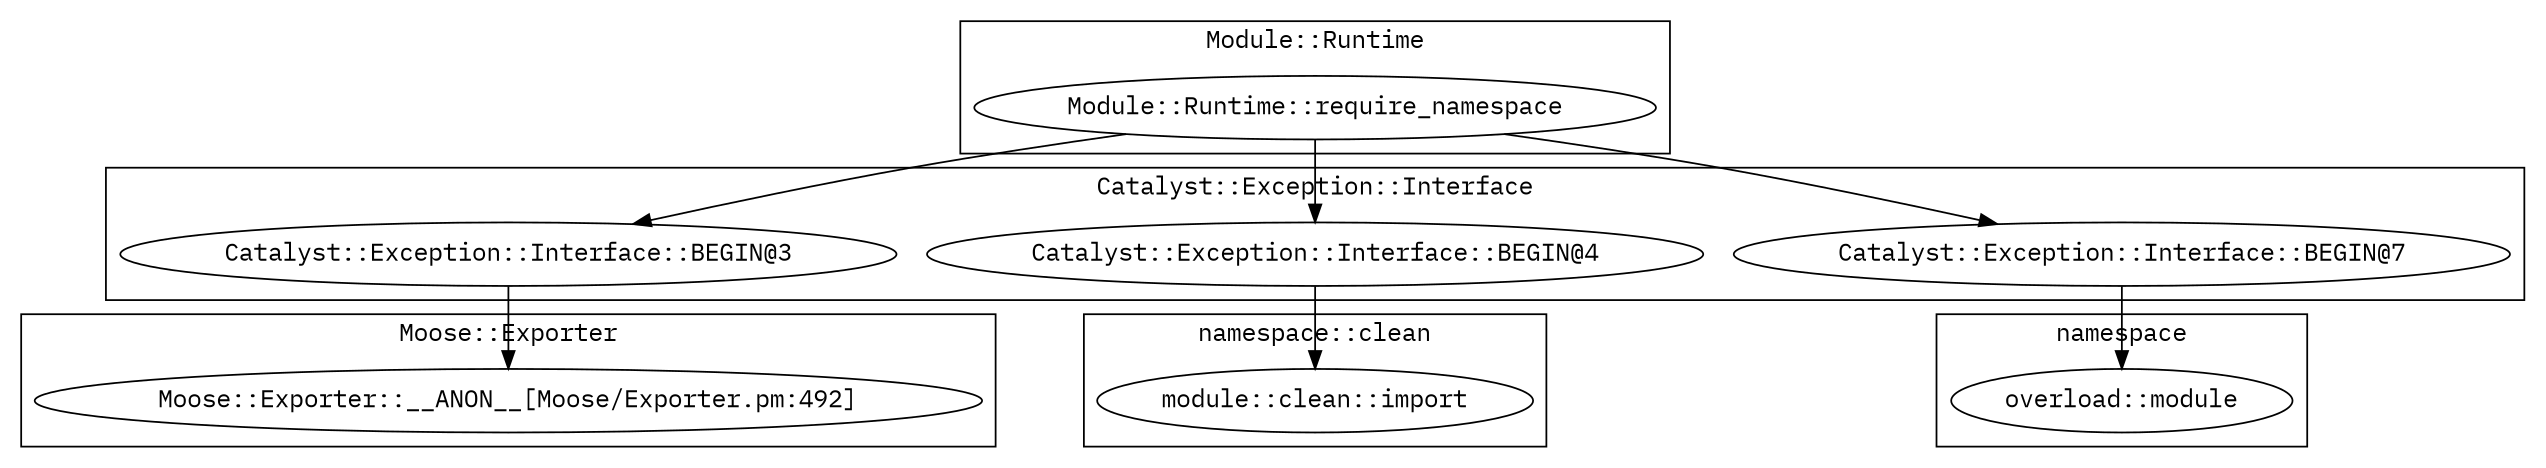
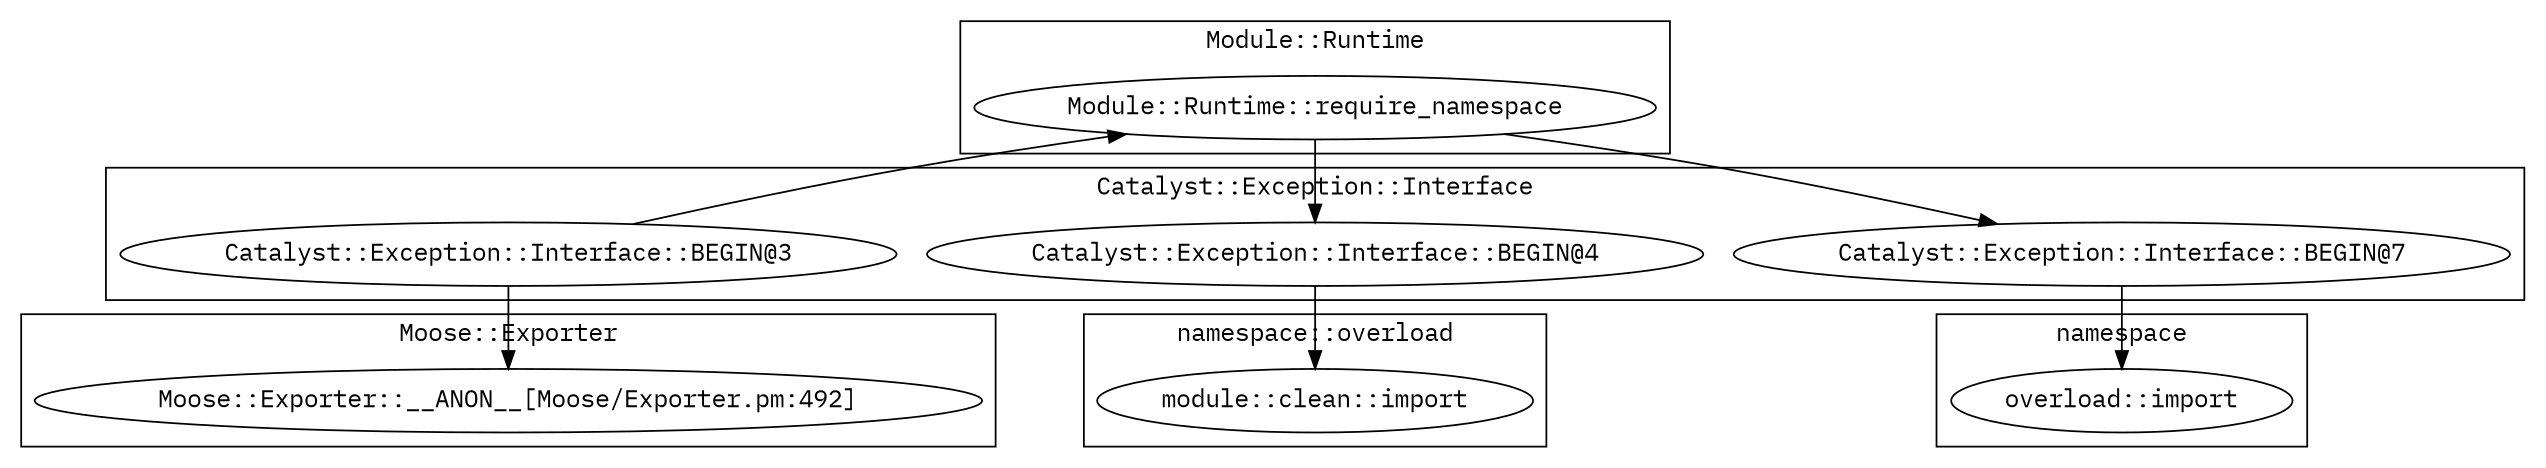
(852, 179) -> (846, 180)
(1315, 335) -> (1315, 335)
(2122, 401) -> (2122, 401)
